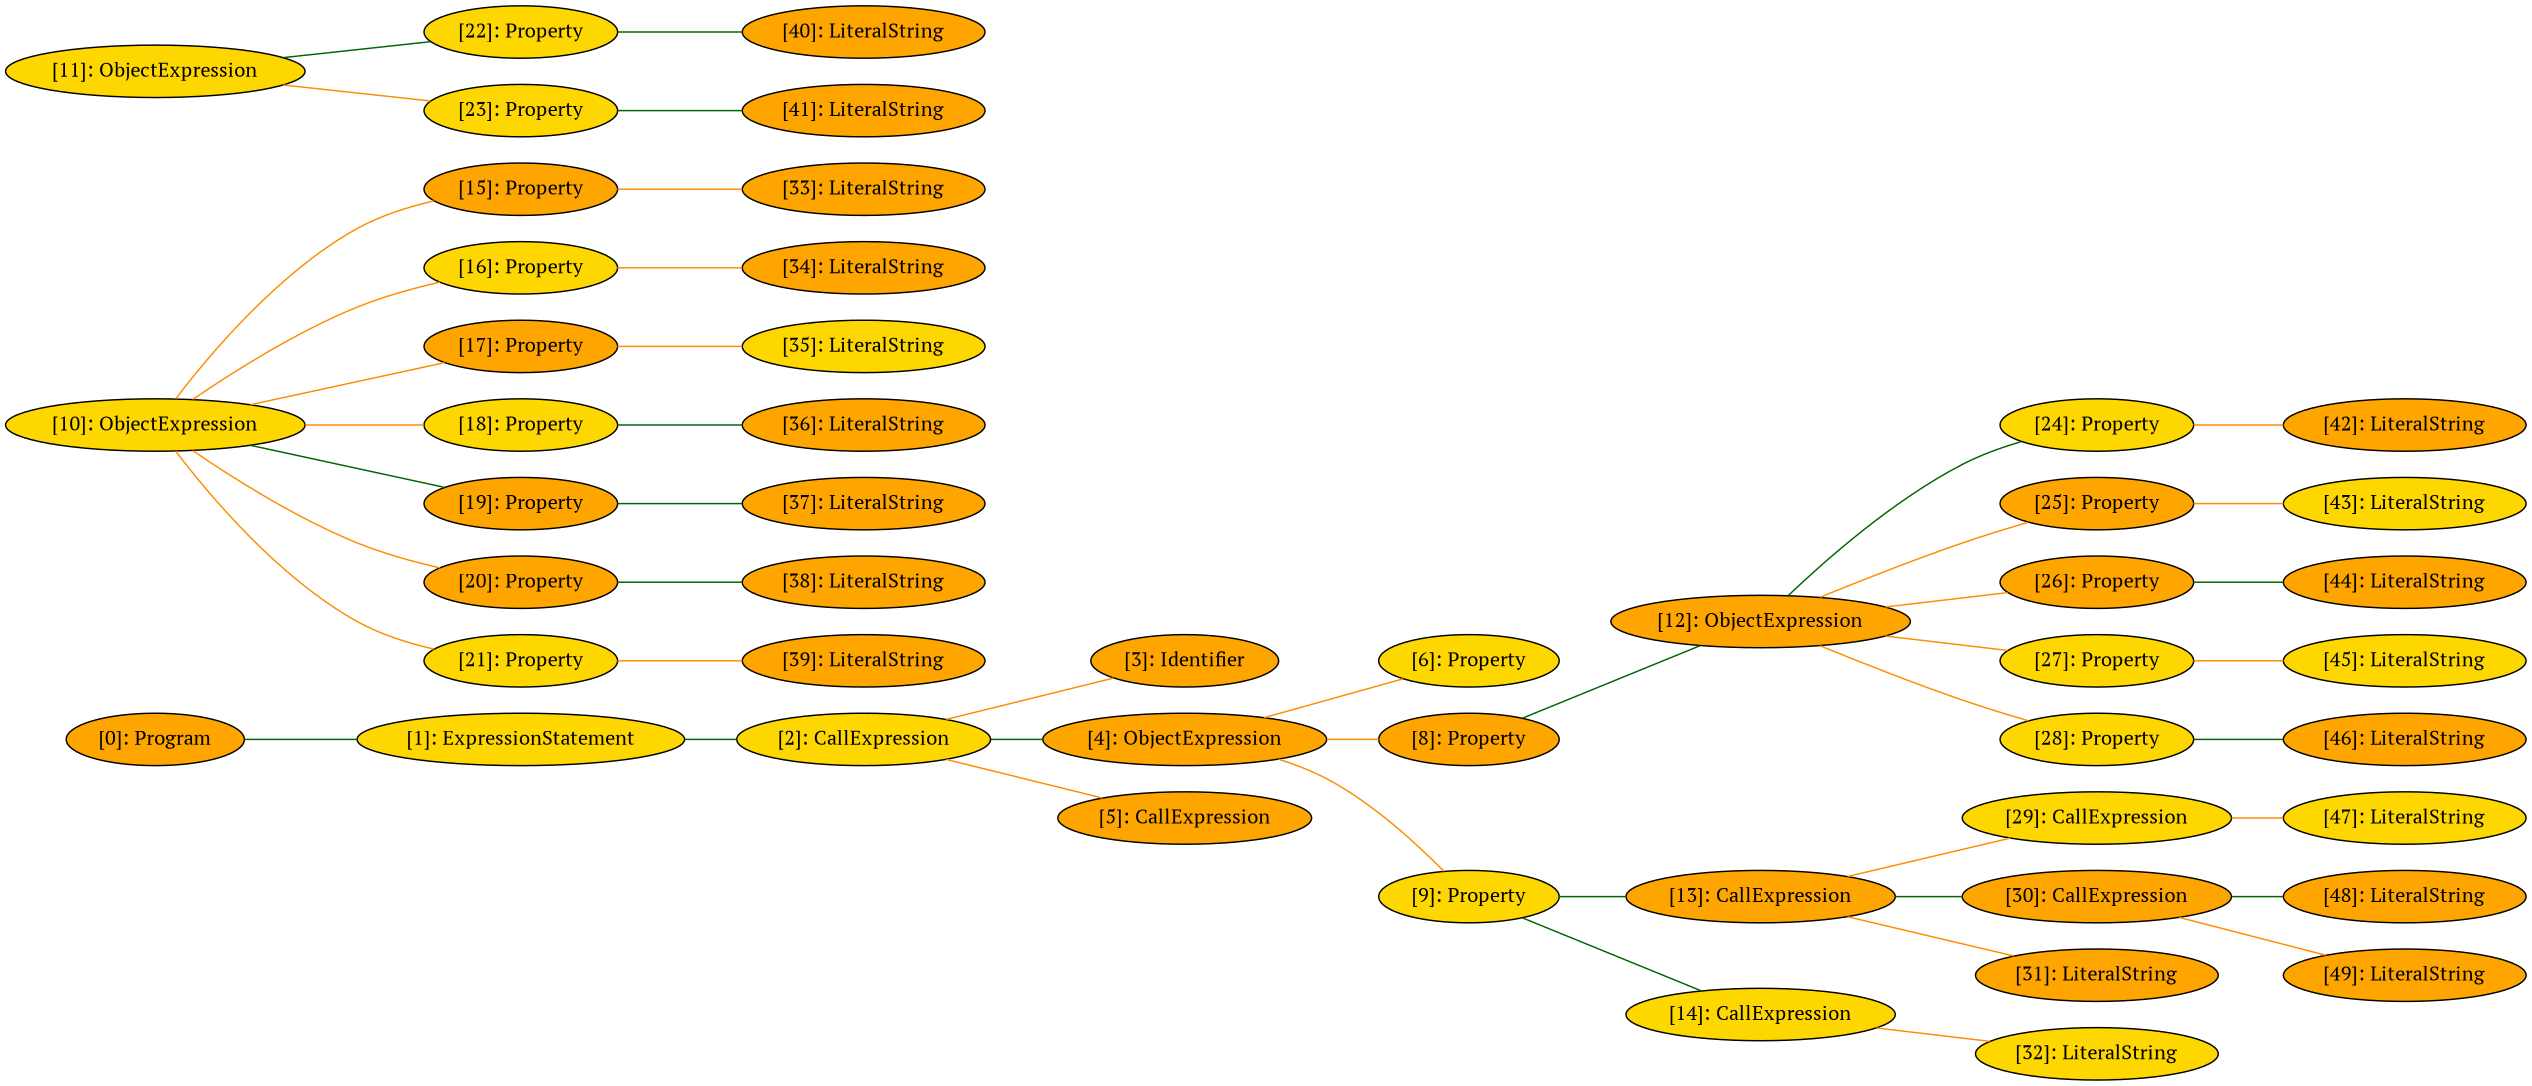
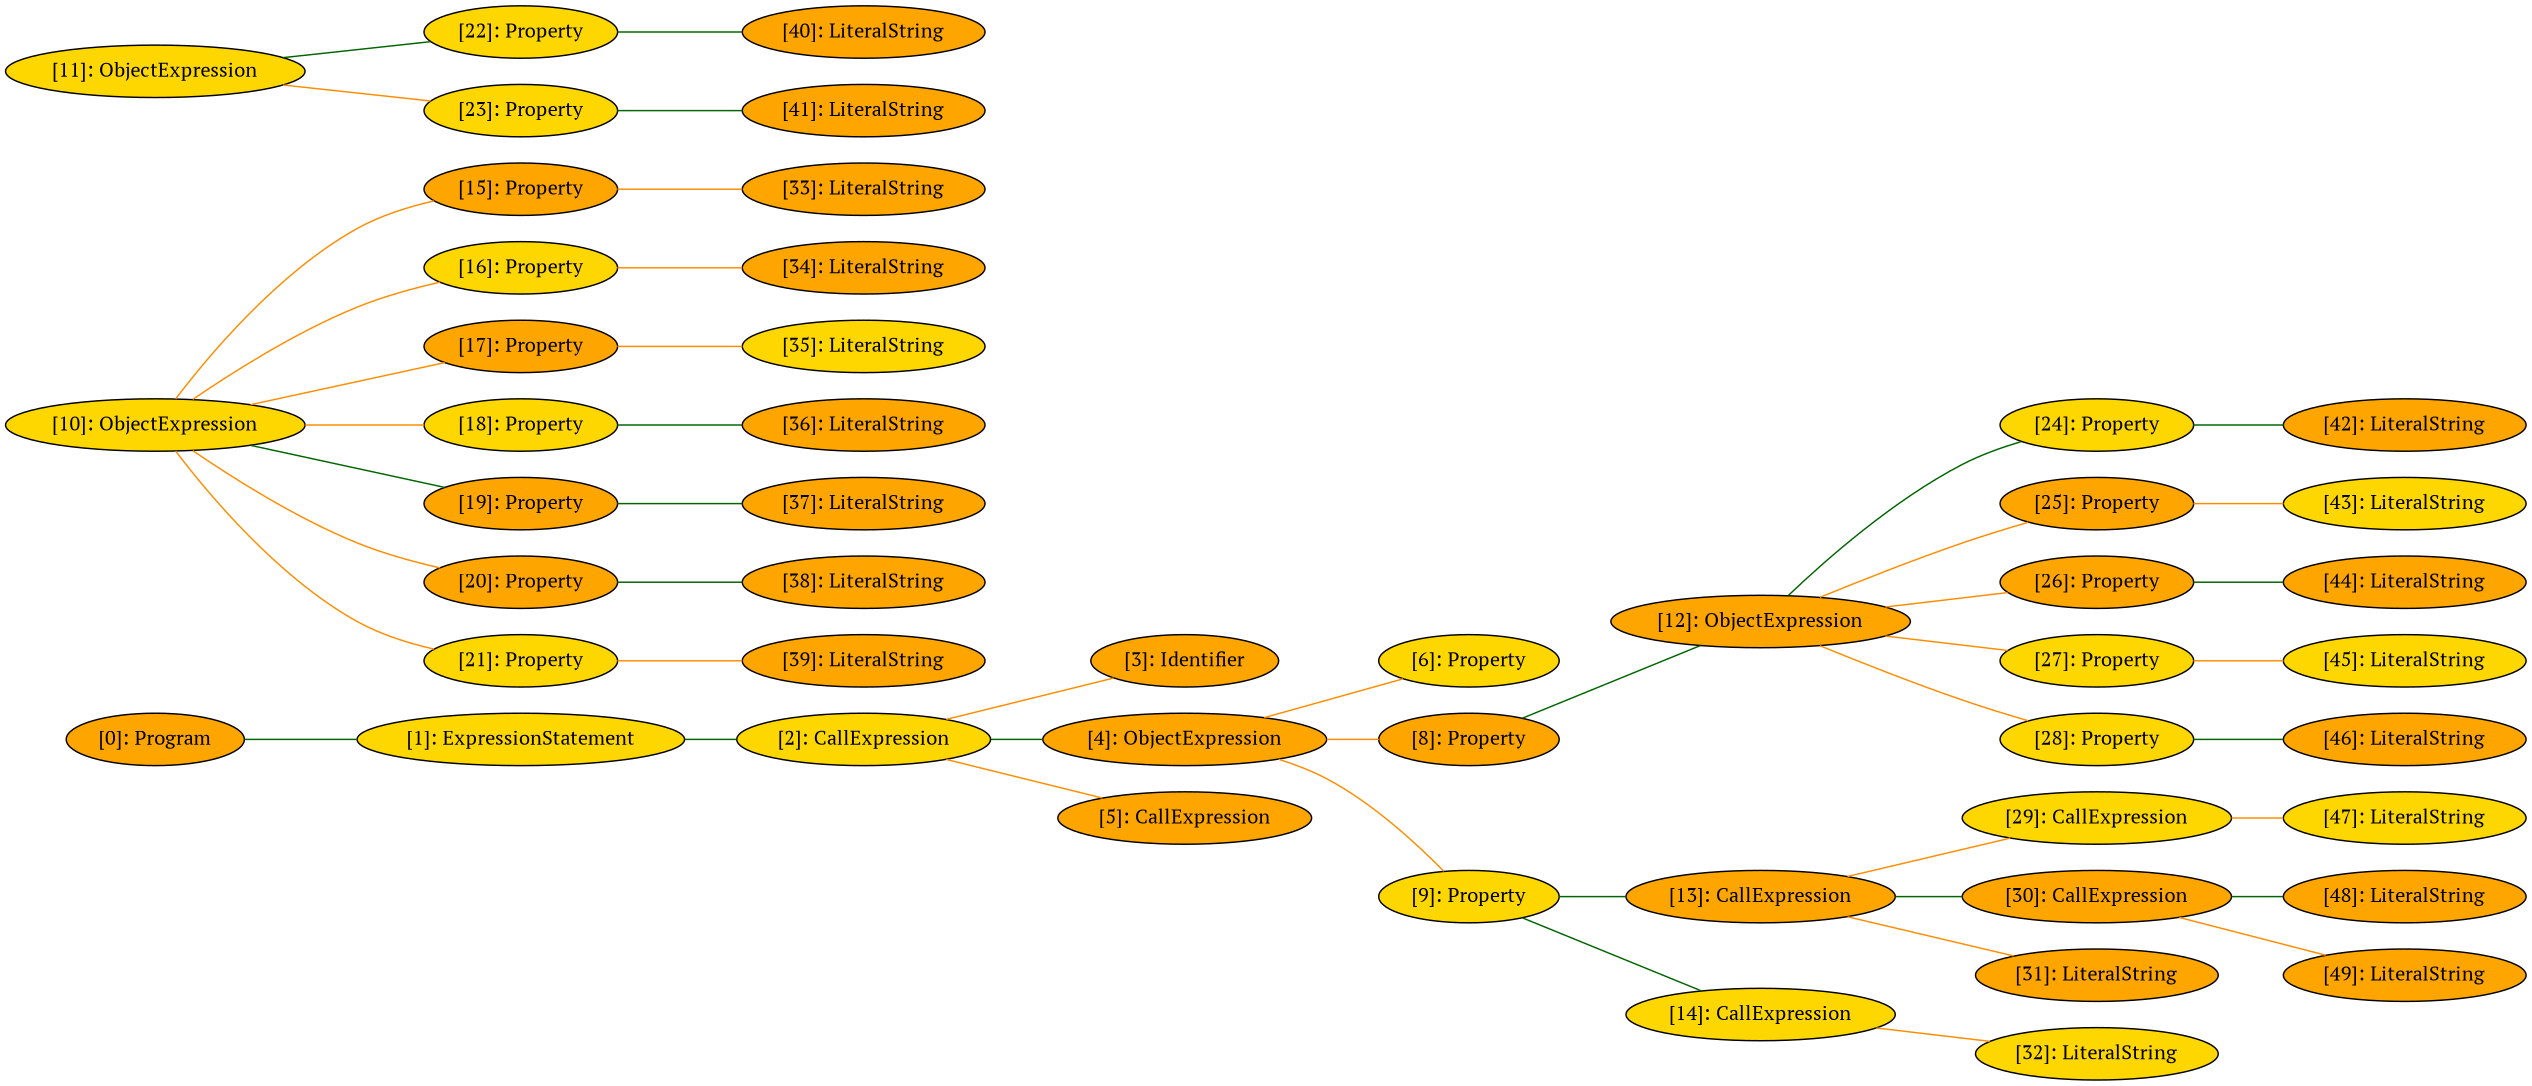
(2238, 425) -> (2238, 425)
